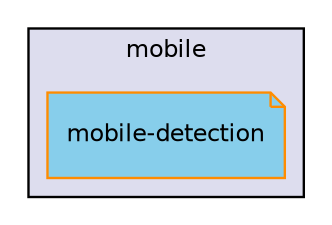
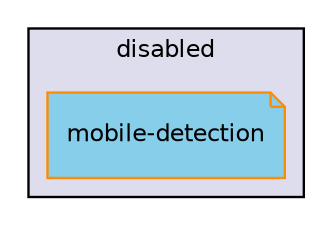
(166, 51) -> (166, 51)
